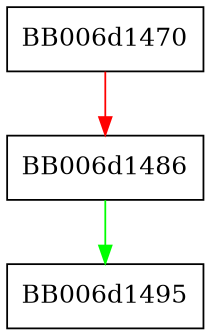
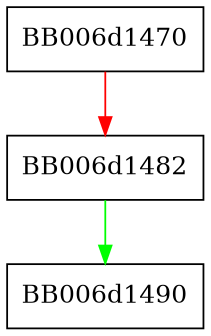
(105, 168) -> (105, 168)
(105, 296) -> (105, 296)
